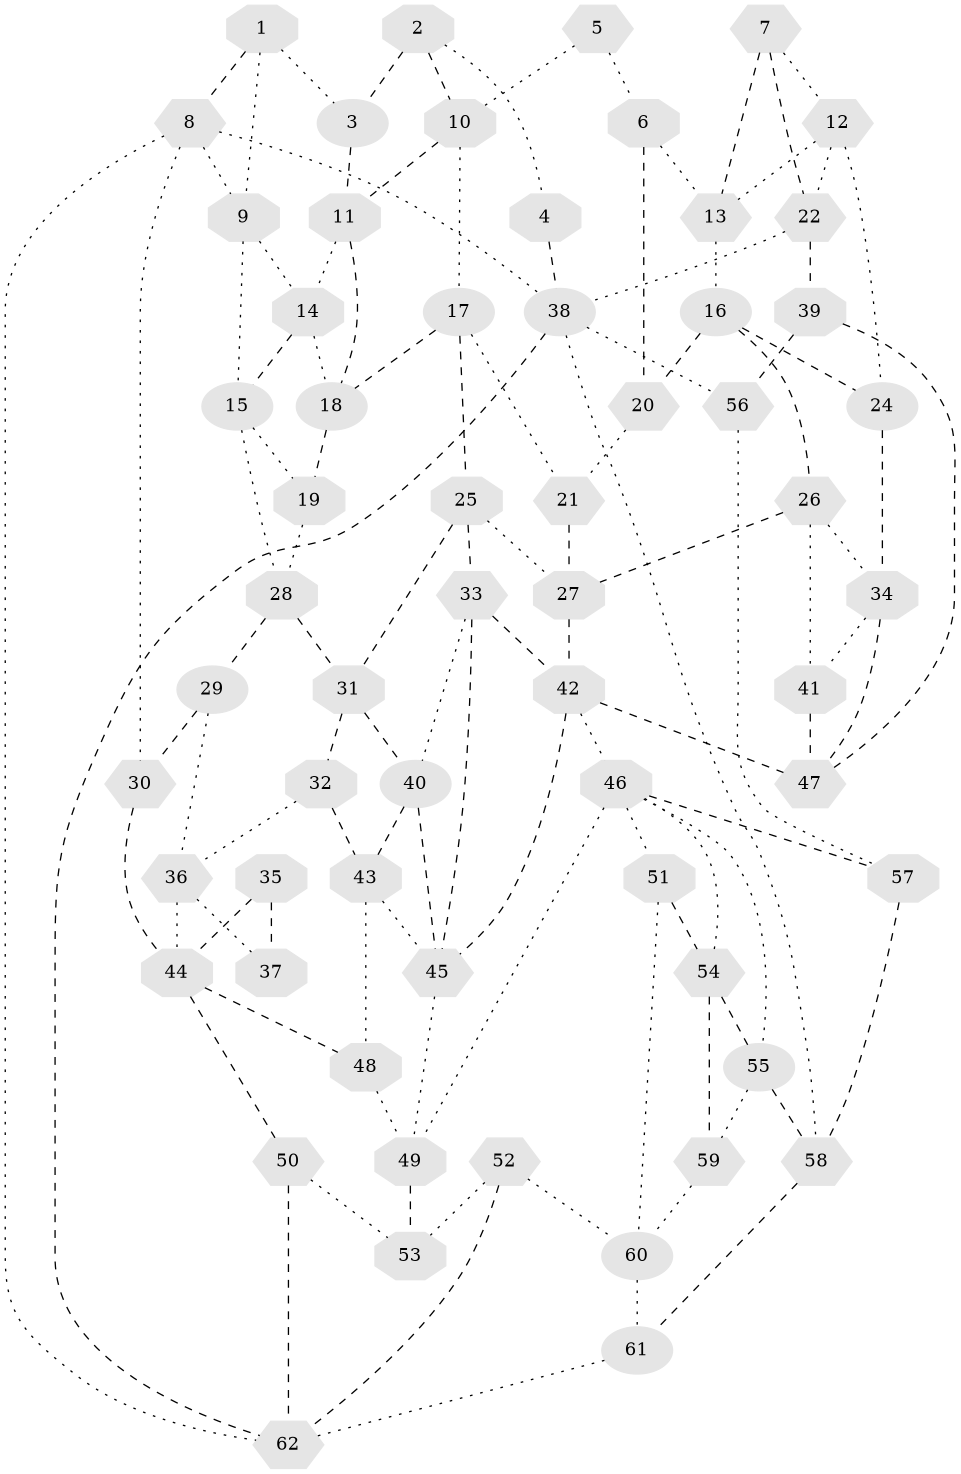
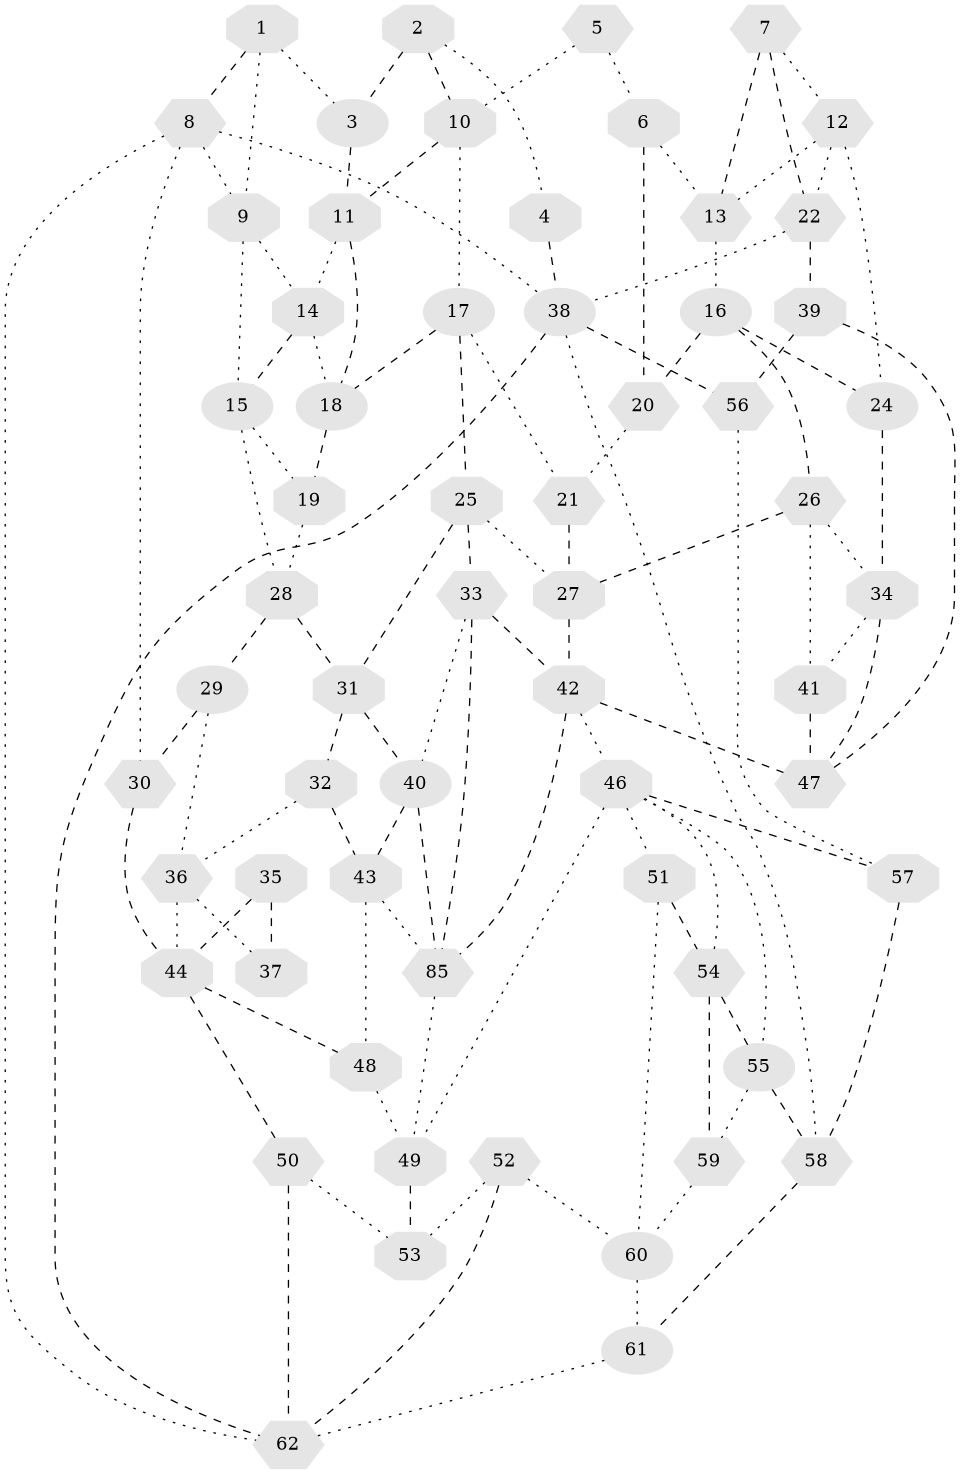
(653, 361) -> (653, 361)
(438, 973) -> (438, 973)
